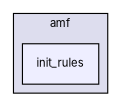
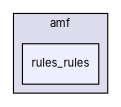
(61, 64) -> (61, 64)
